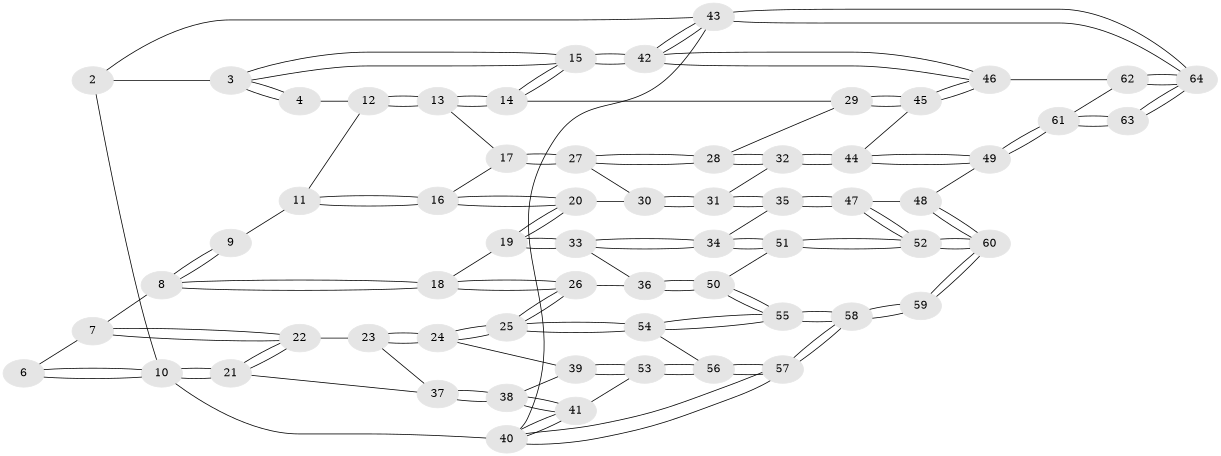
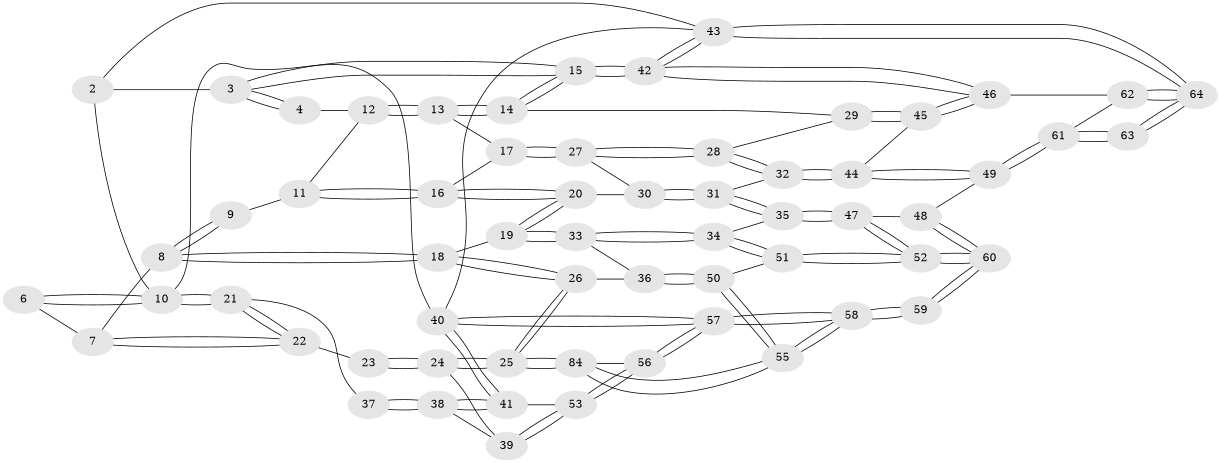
(645, 327) -> (576, 363)
(403, 366) -> none
